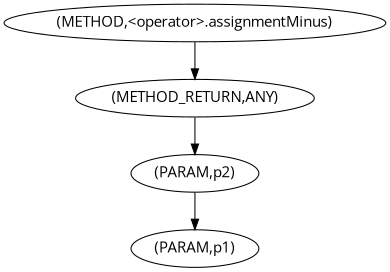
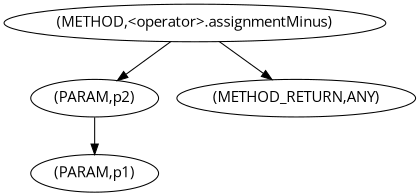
(195, 131) -> (148, 58)
